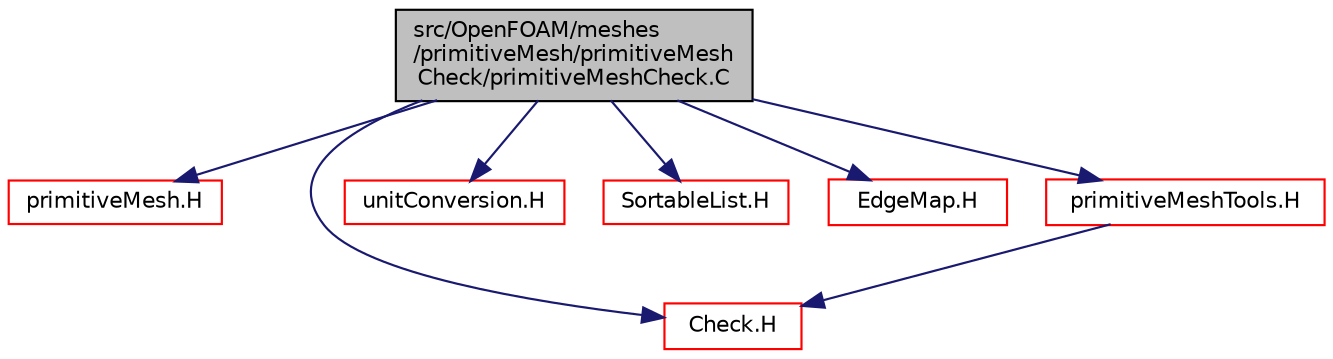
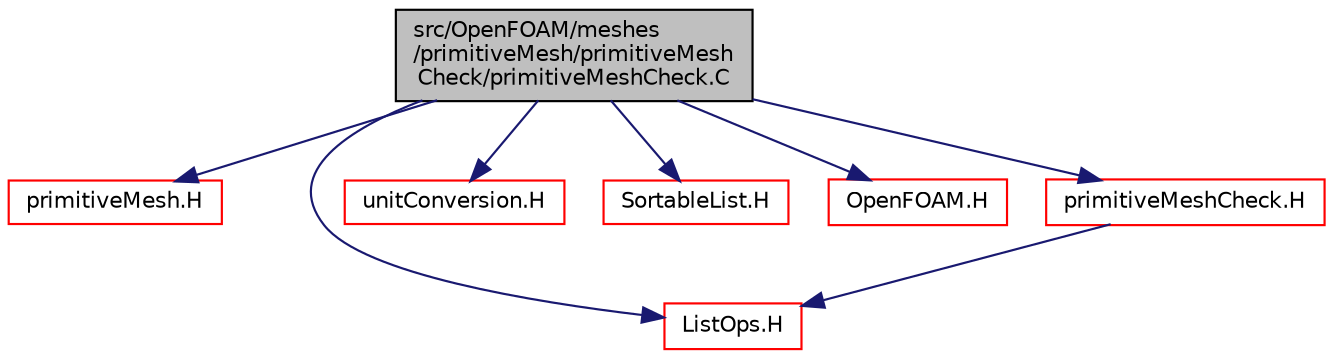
(918, 202) -> (918, 202)
(1185, 202) -> (1185, 202)
(733, 326) -> (733, 326)
